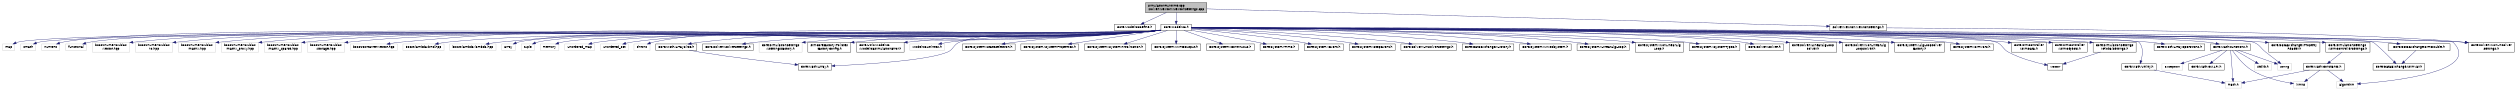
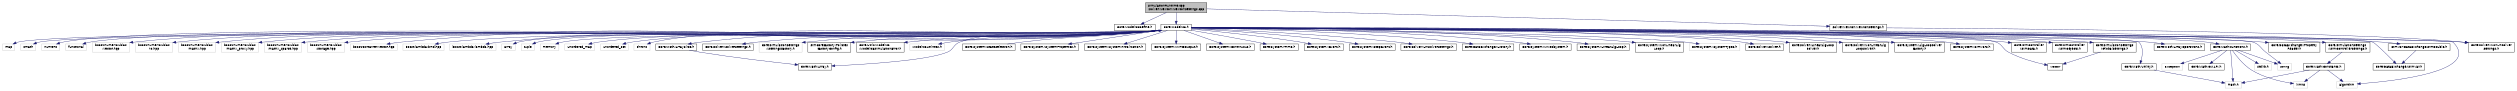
(1083, 37) -> (1083, 37)
(1715, 47) -> (1715, 47)
(2419, 47) -> (2419, 47)
